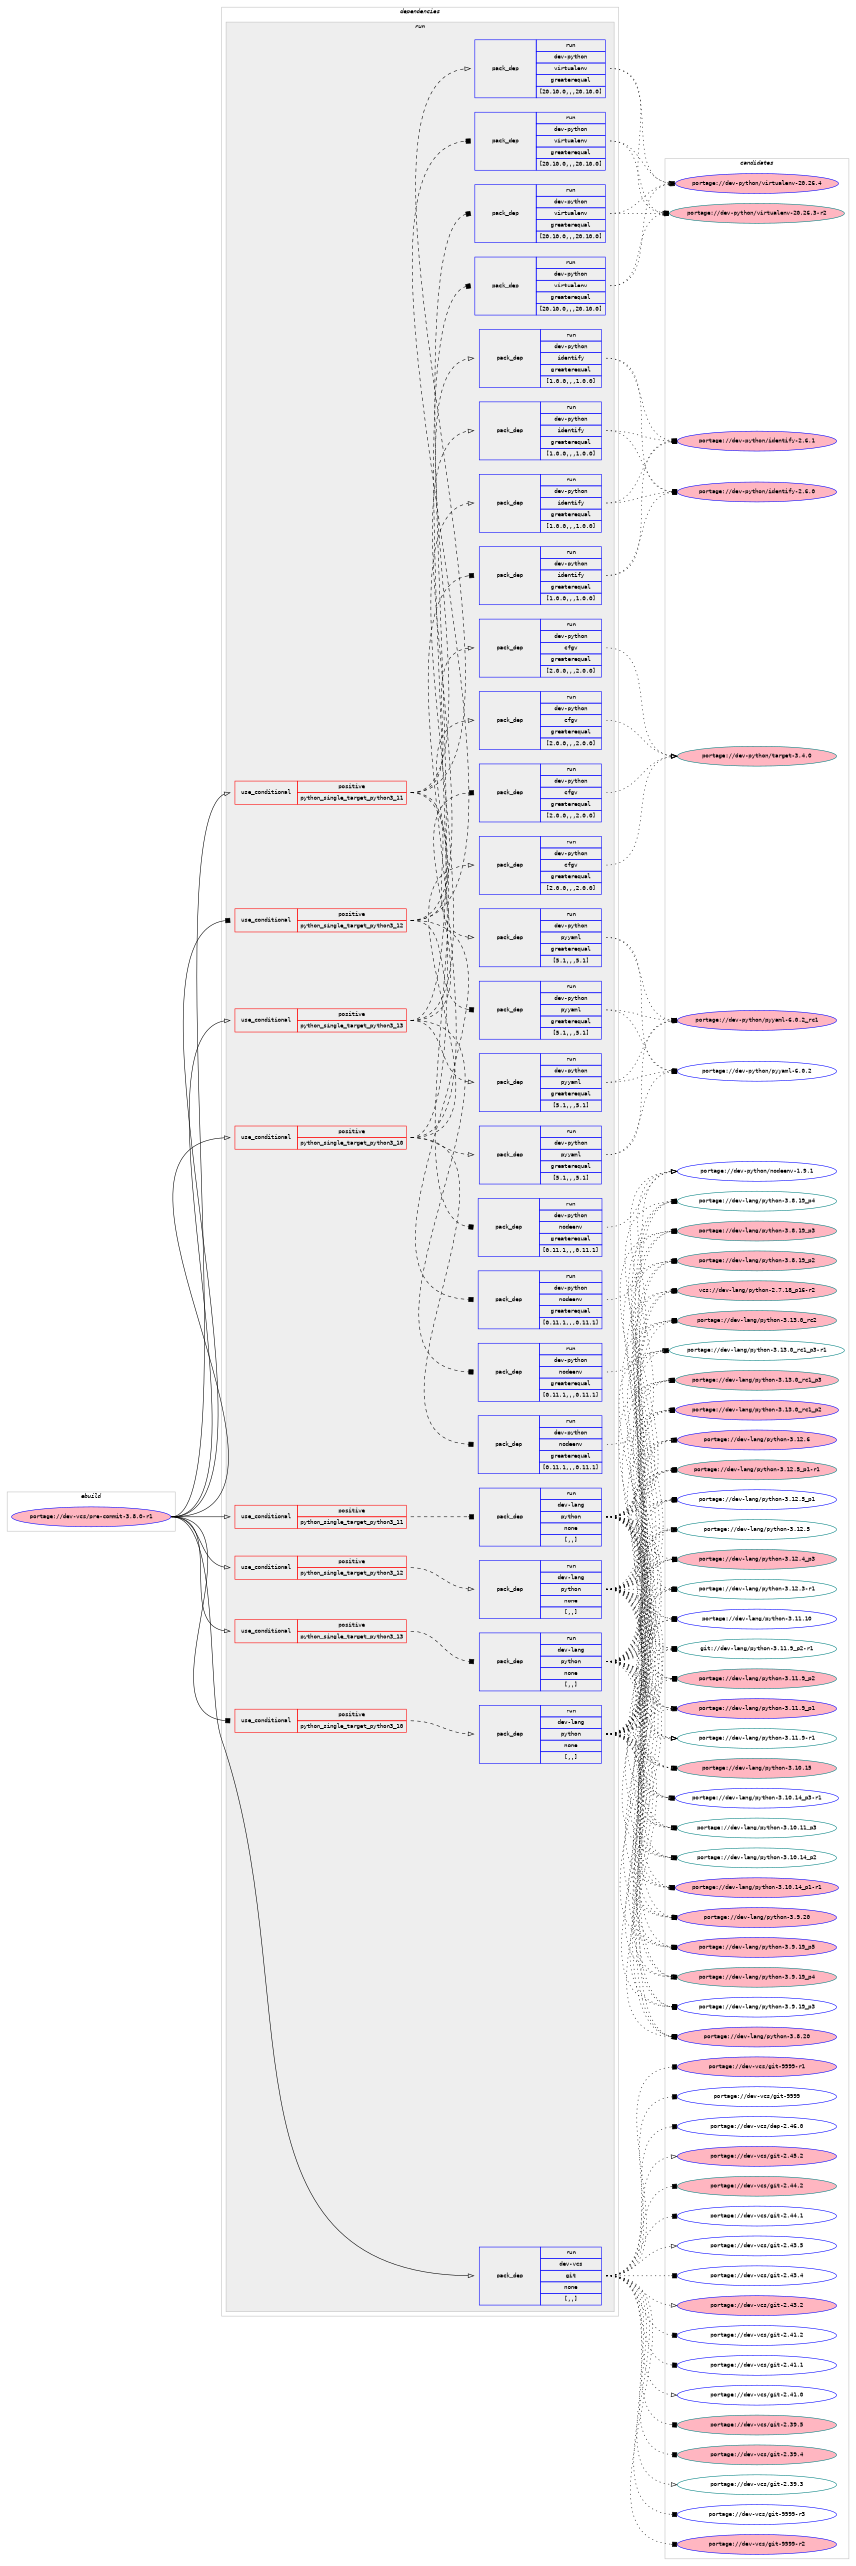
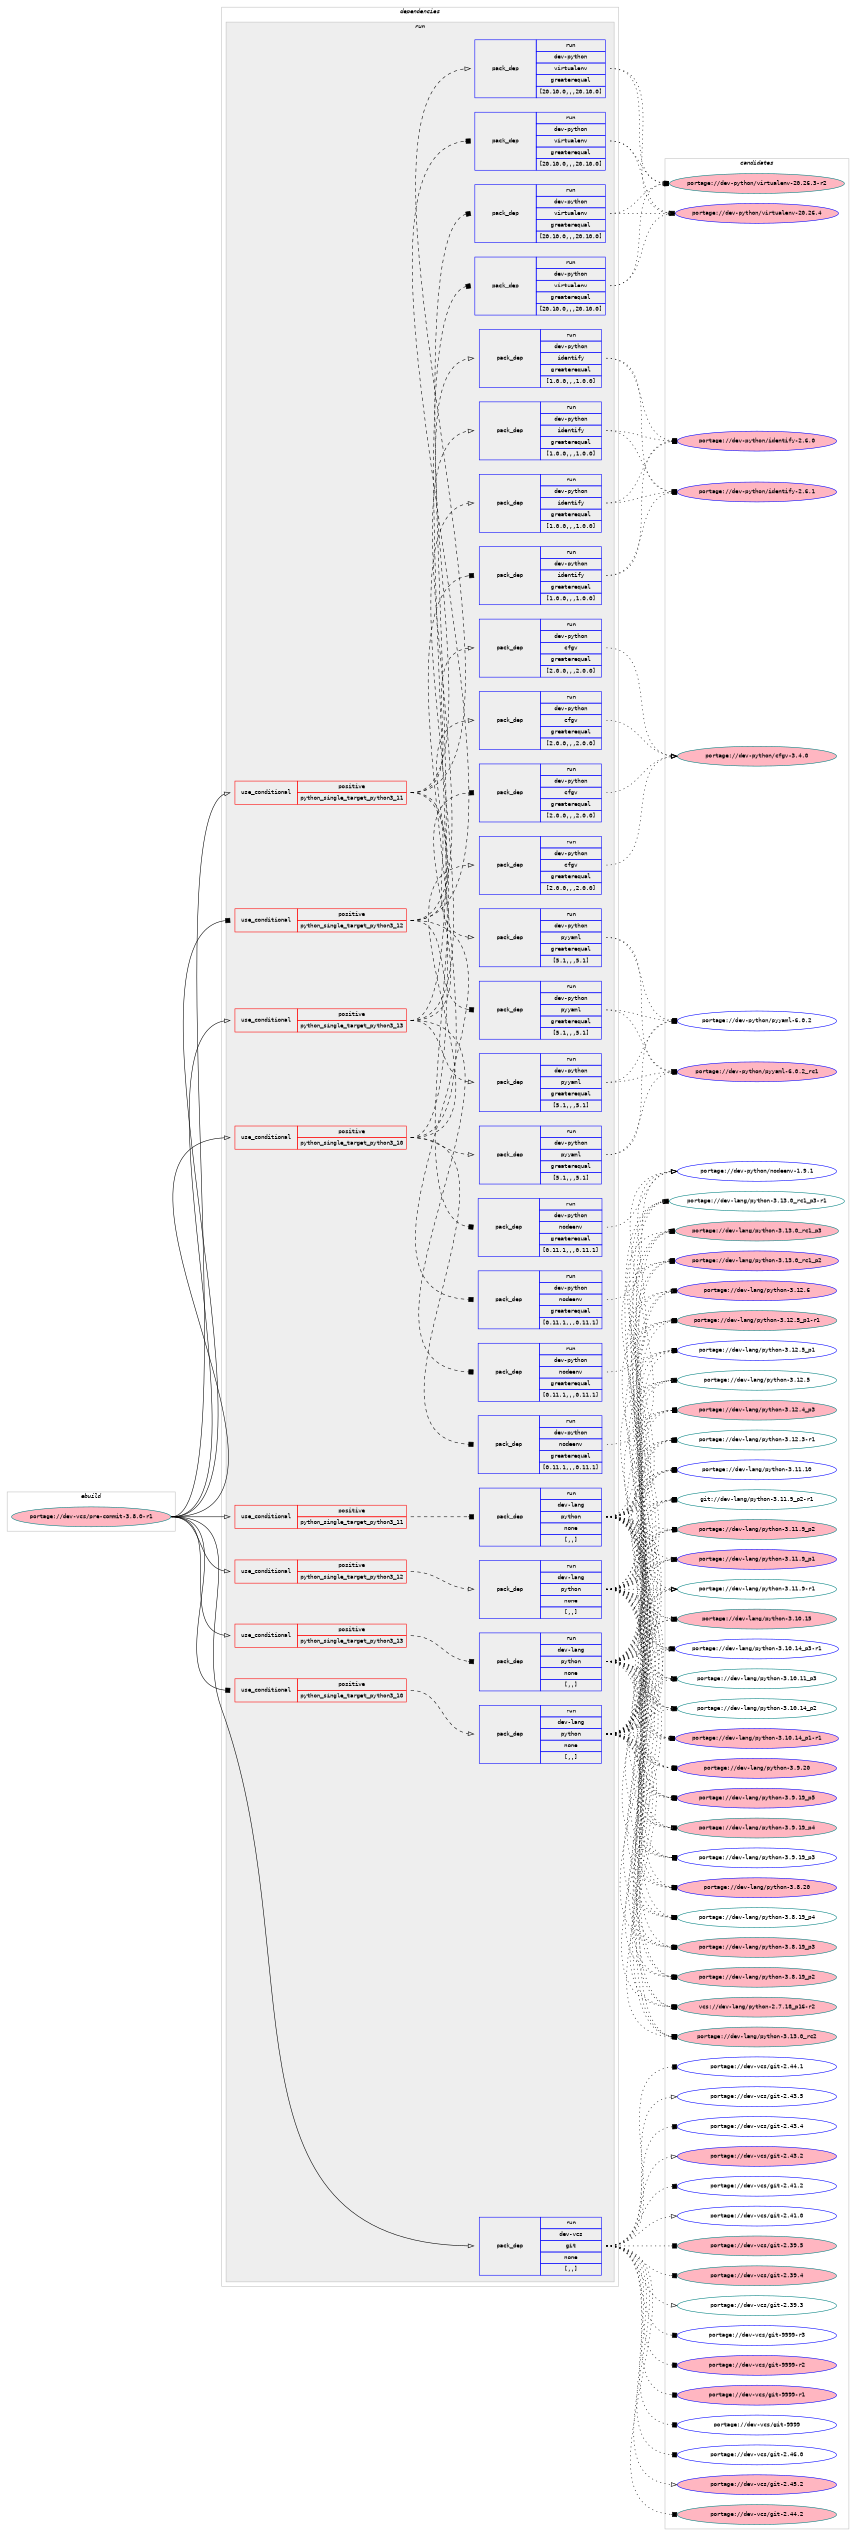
(757, 756) -> (757, 756)
(91, 1517) -> (91, 1517)
(757, 2127) -> (757, 2455)
(757, 2365) -> none
